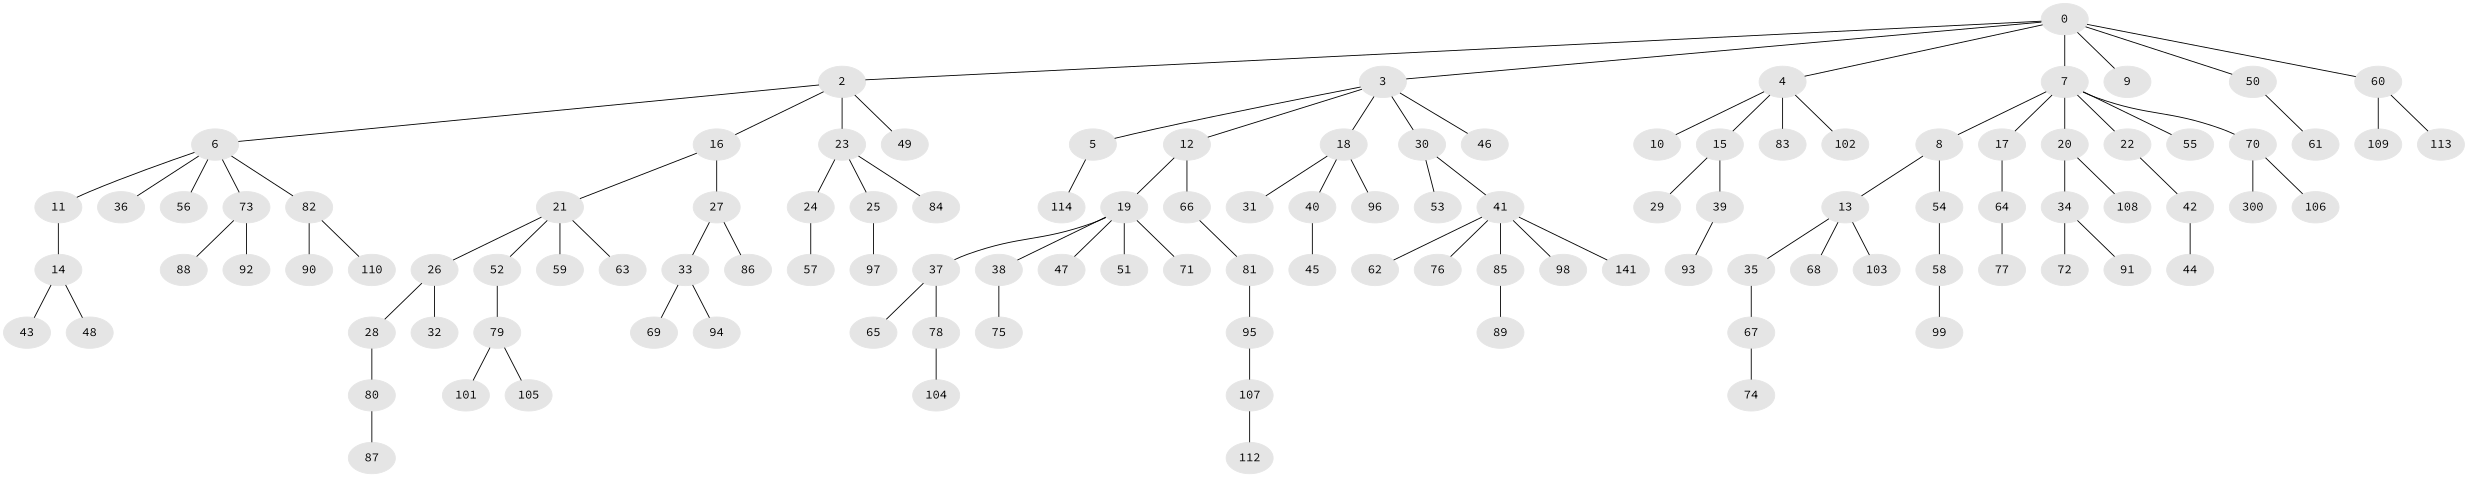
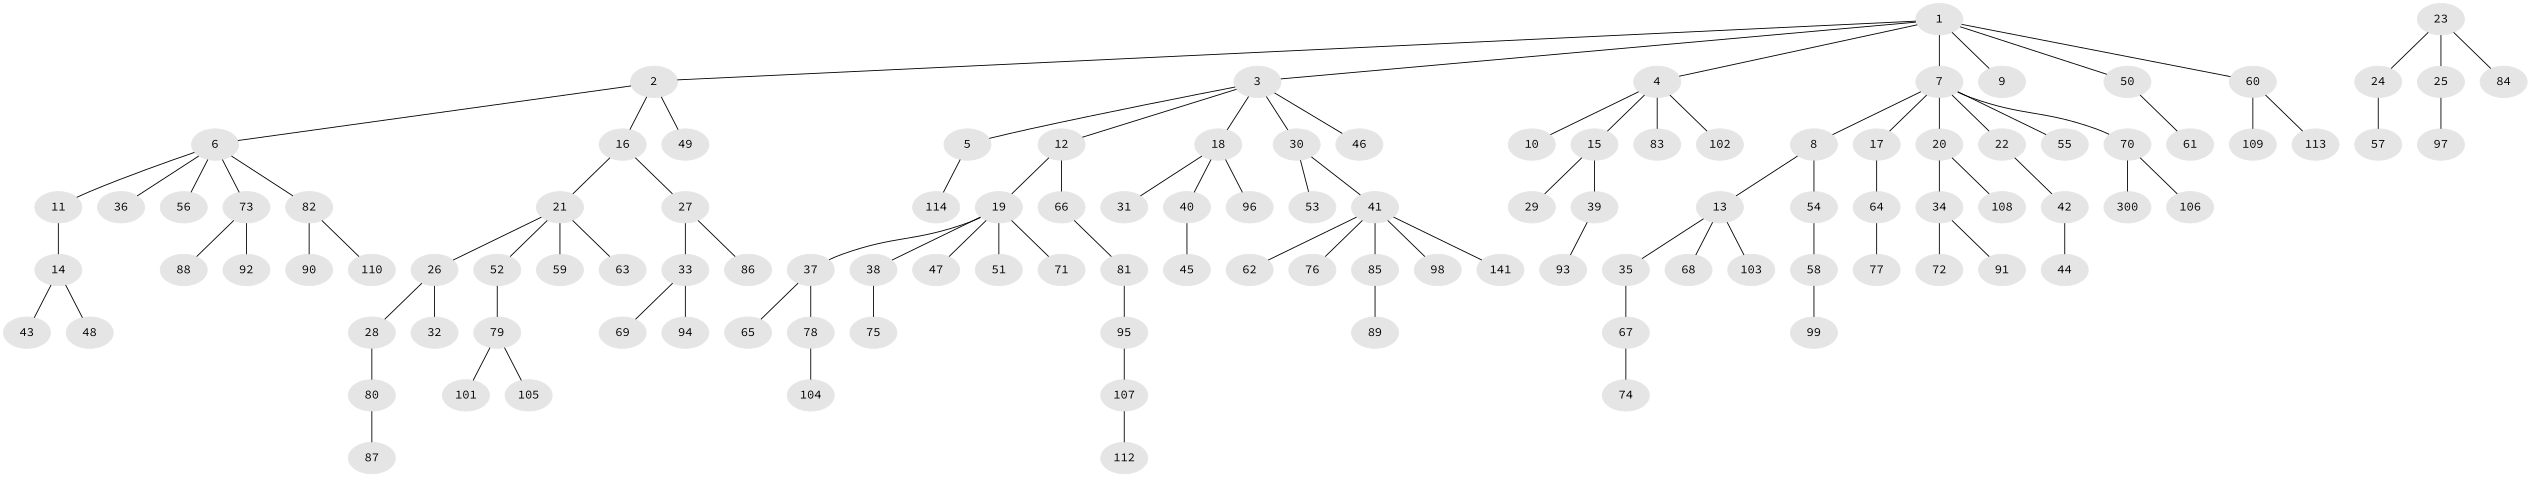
(2065, 19) -> (1939, 19)
(842, 113) -> none
